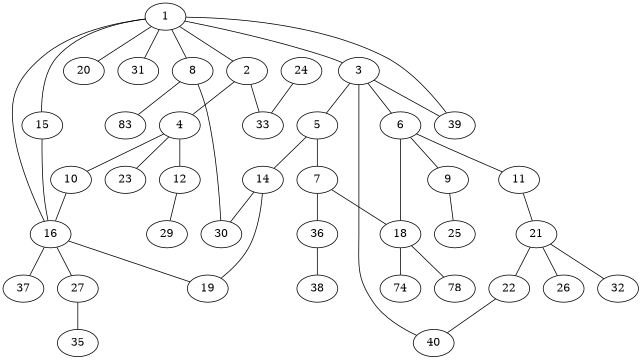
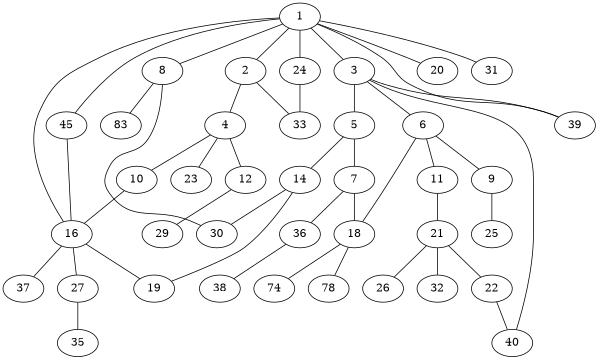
none -> (300, 44)
(42, 125) -> (66, 125)
